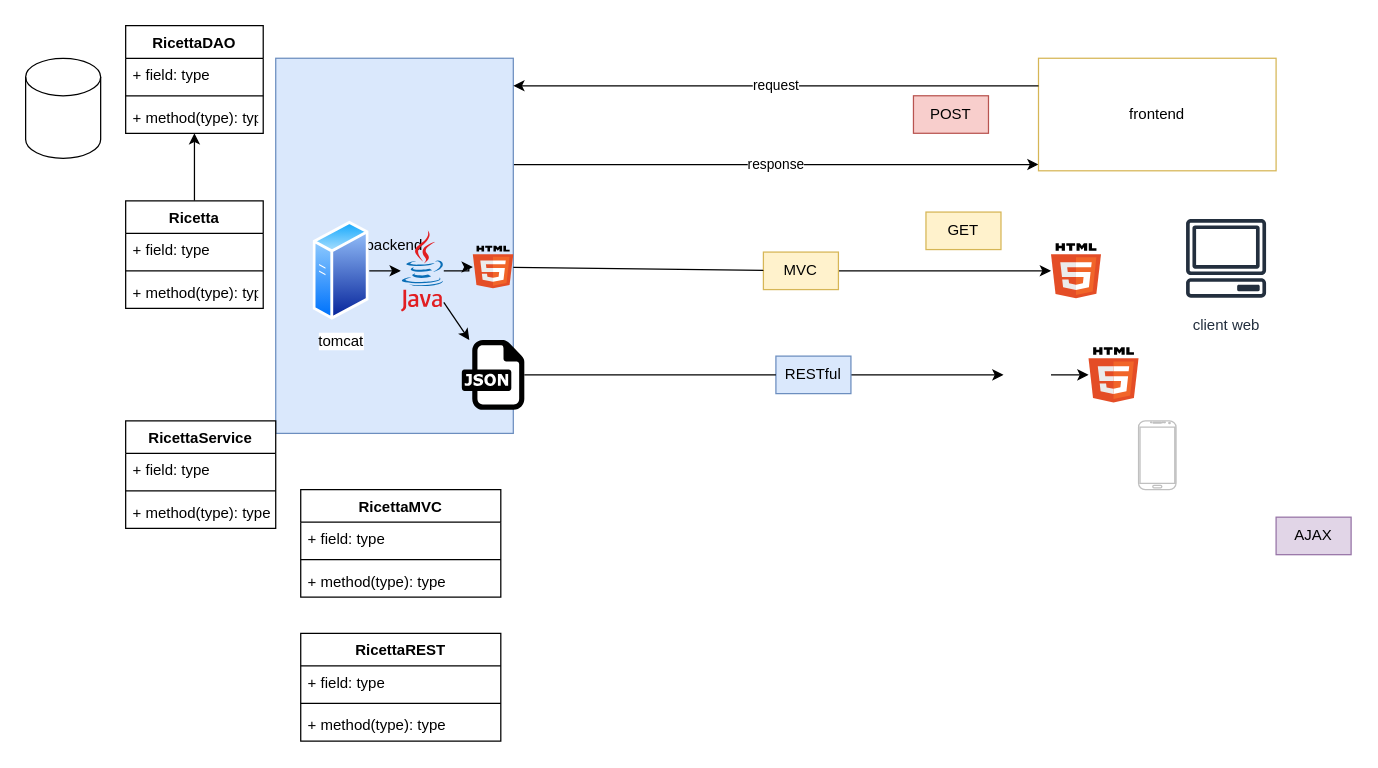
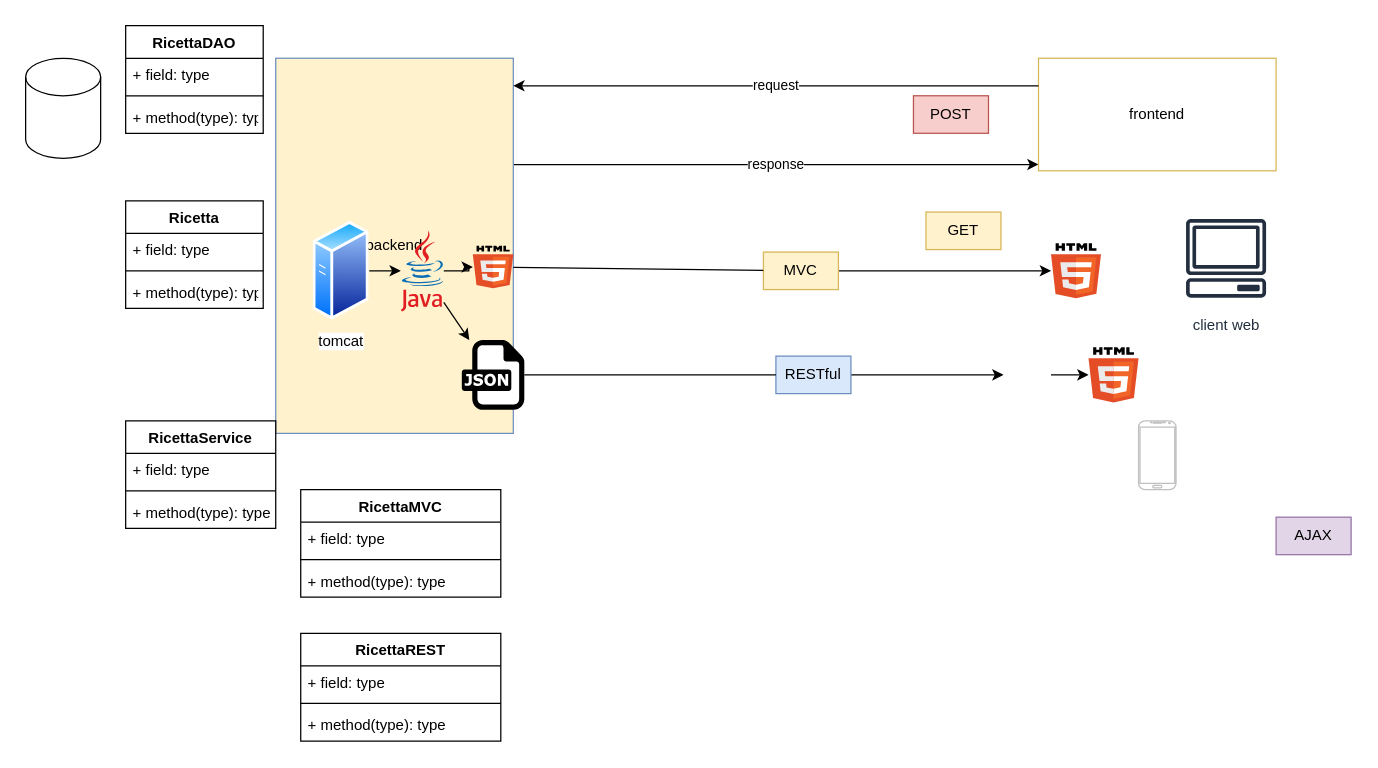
(194, 171) -> none
(394, 246) -> (394, 246)
